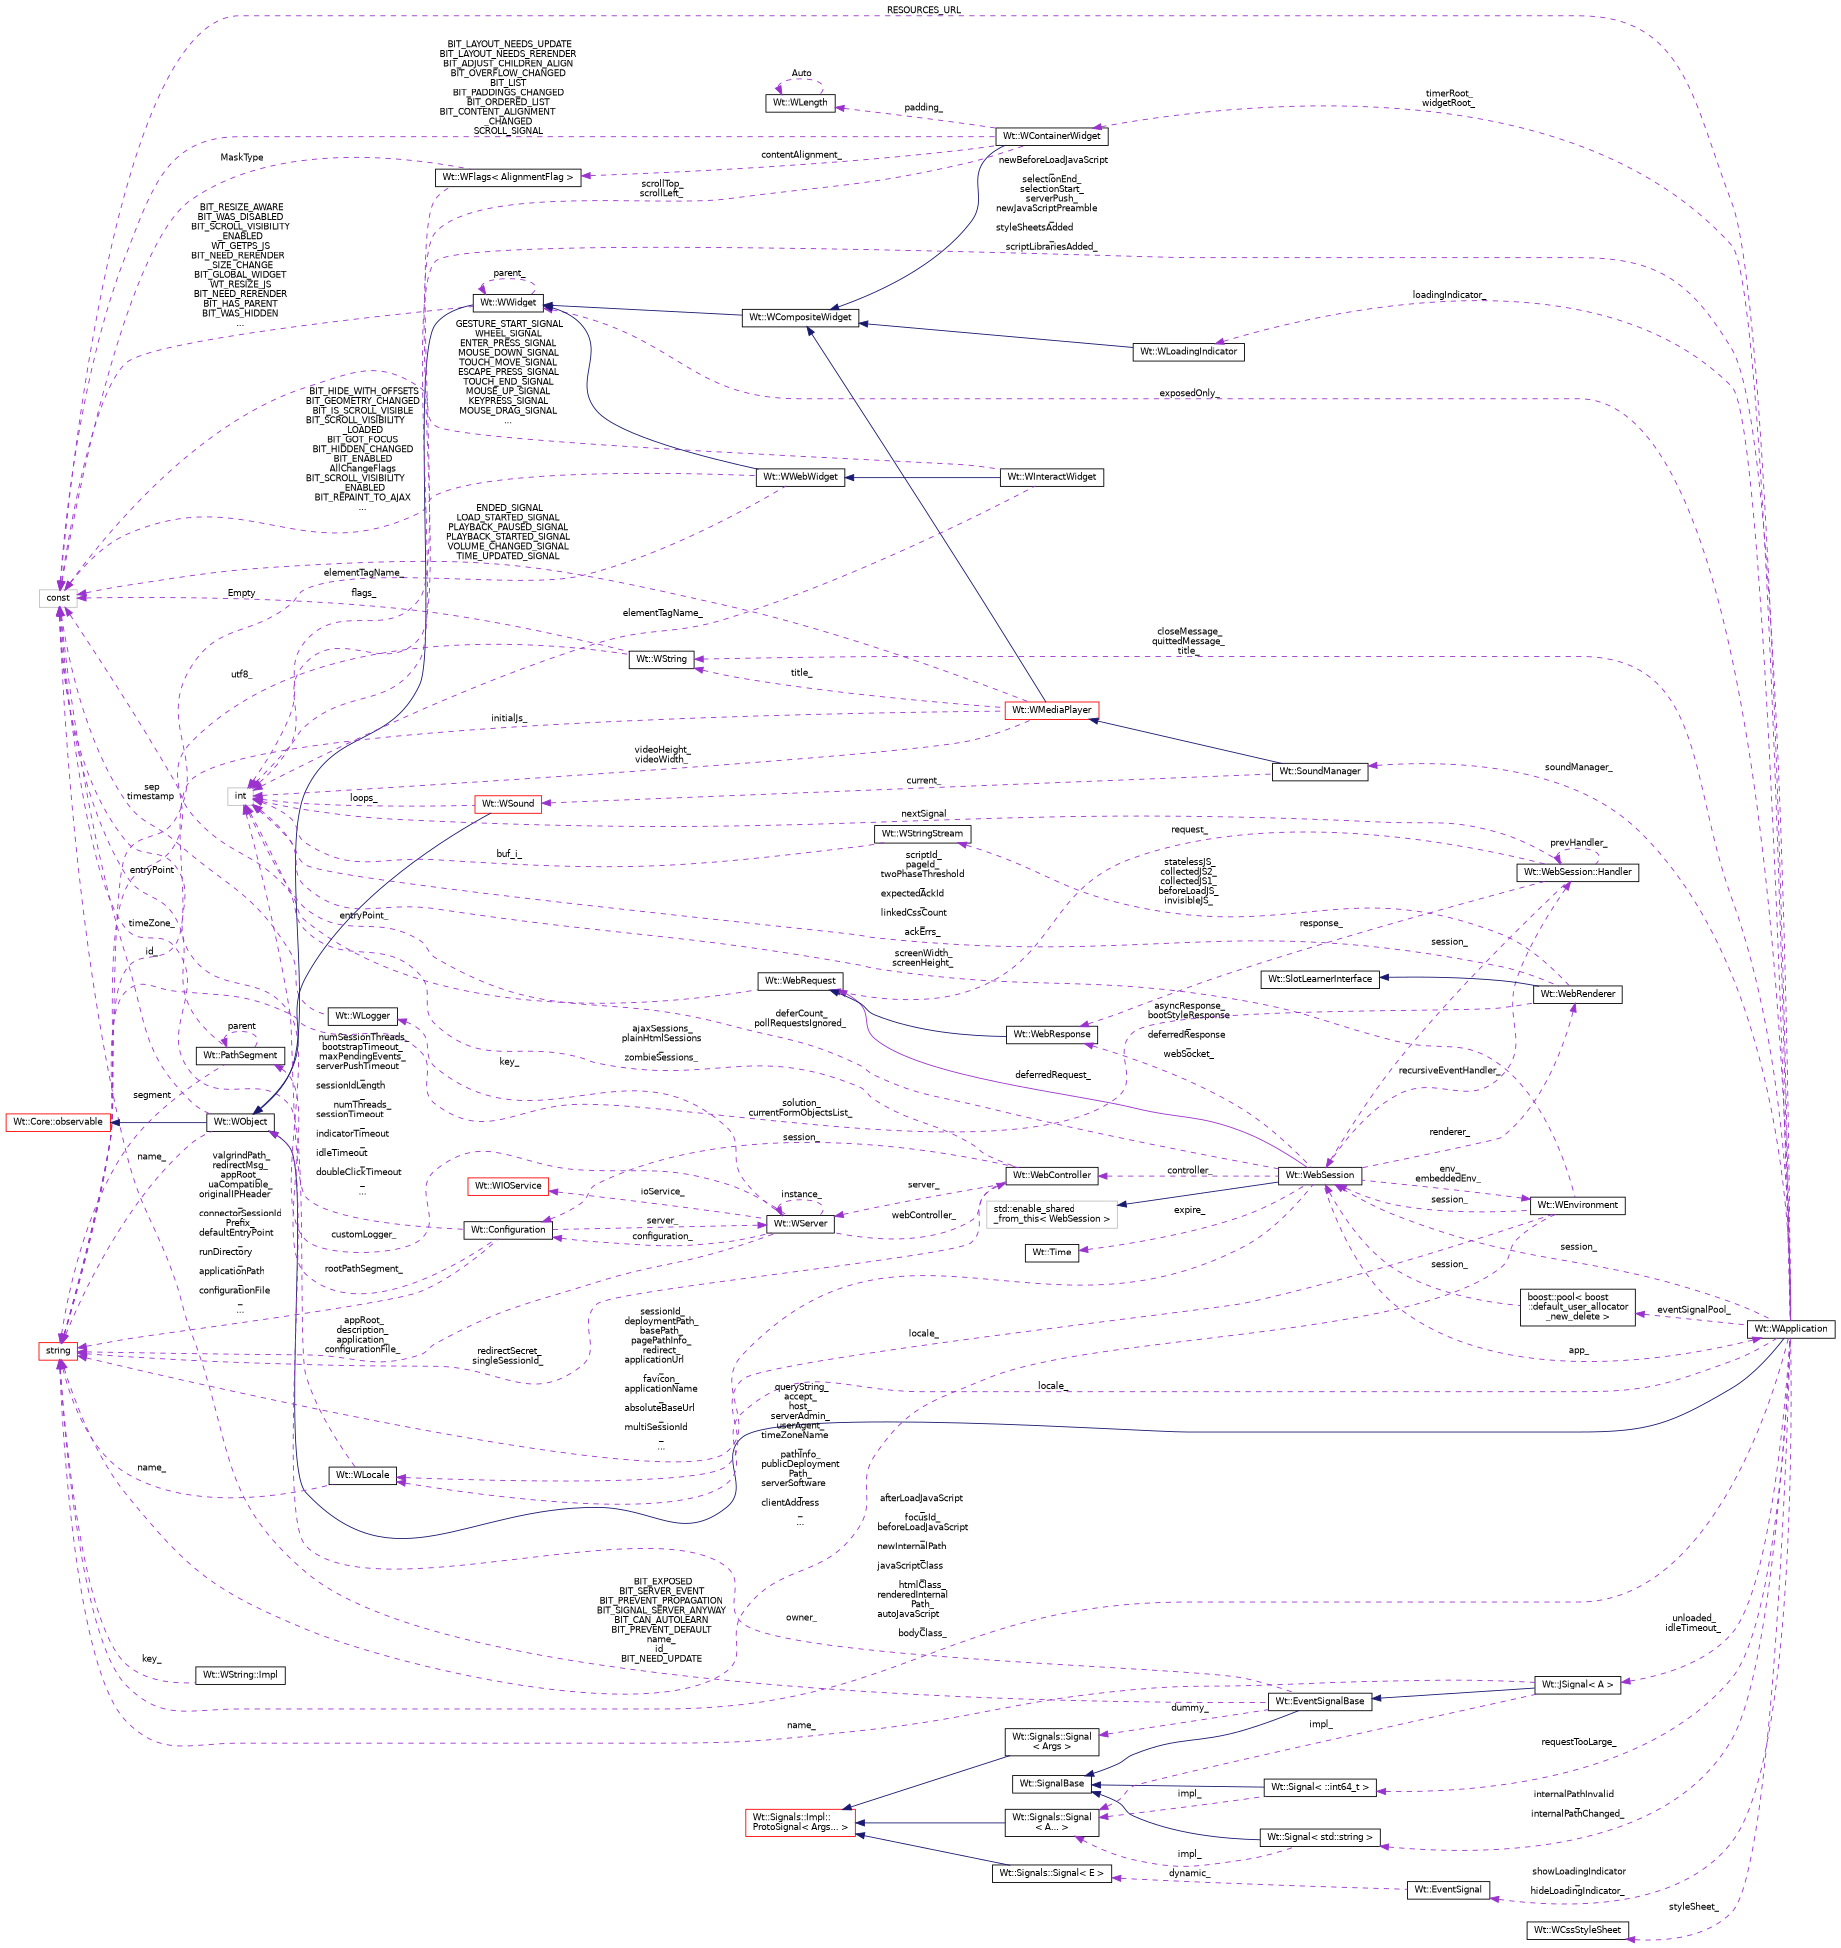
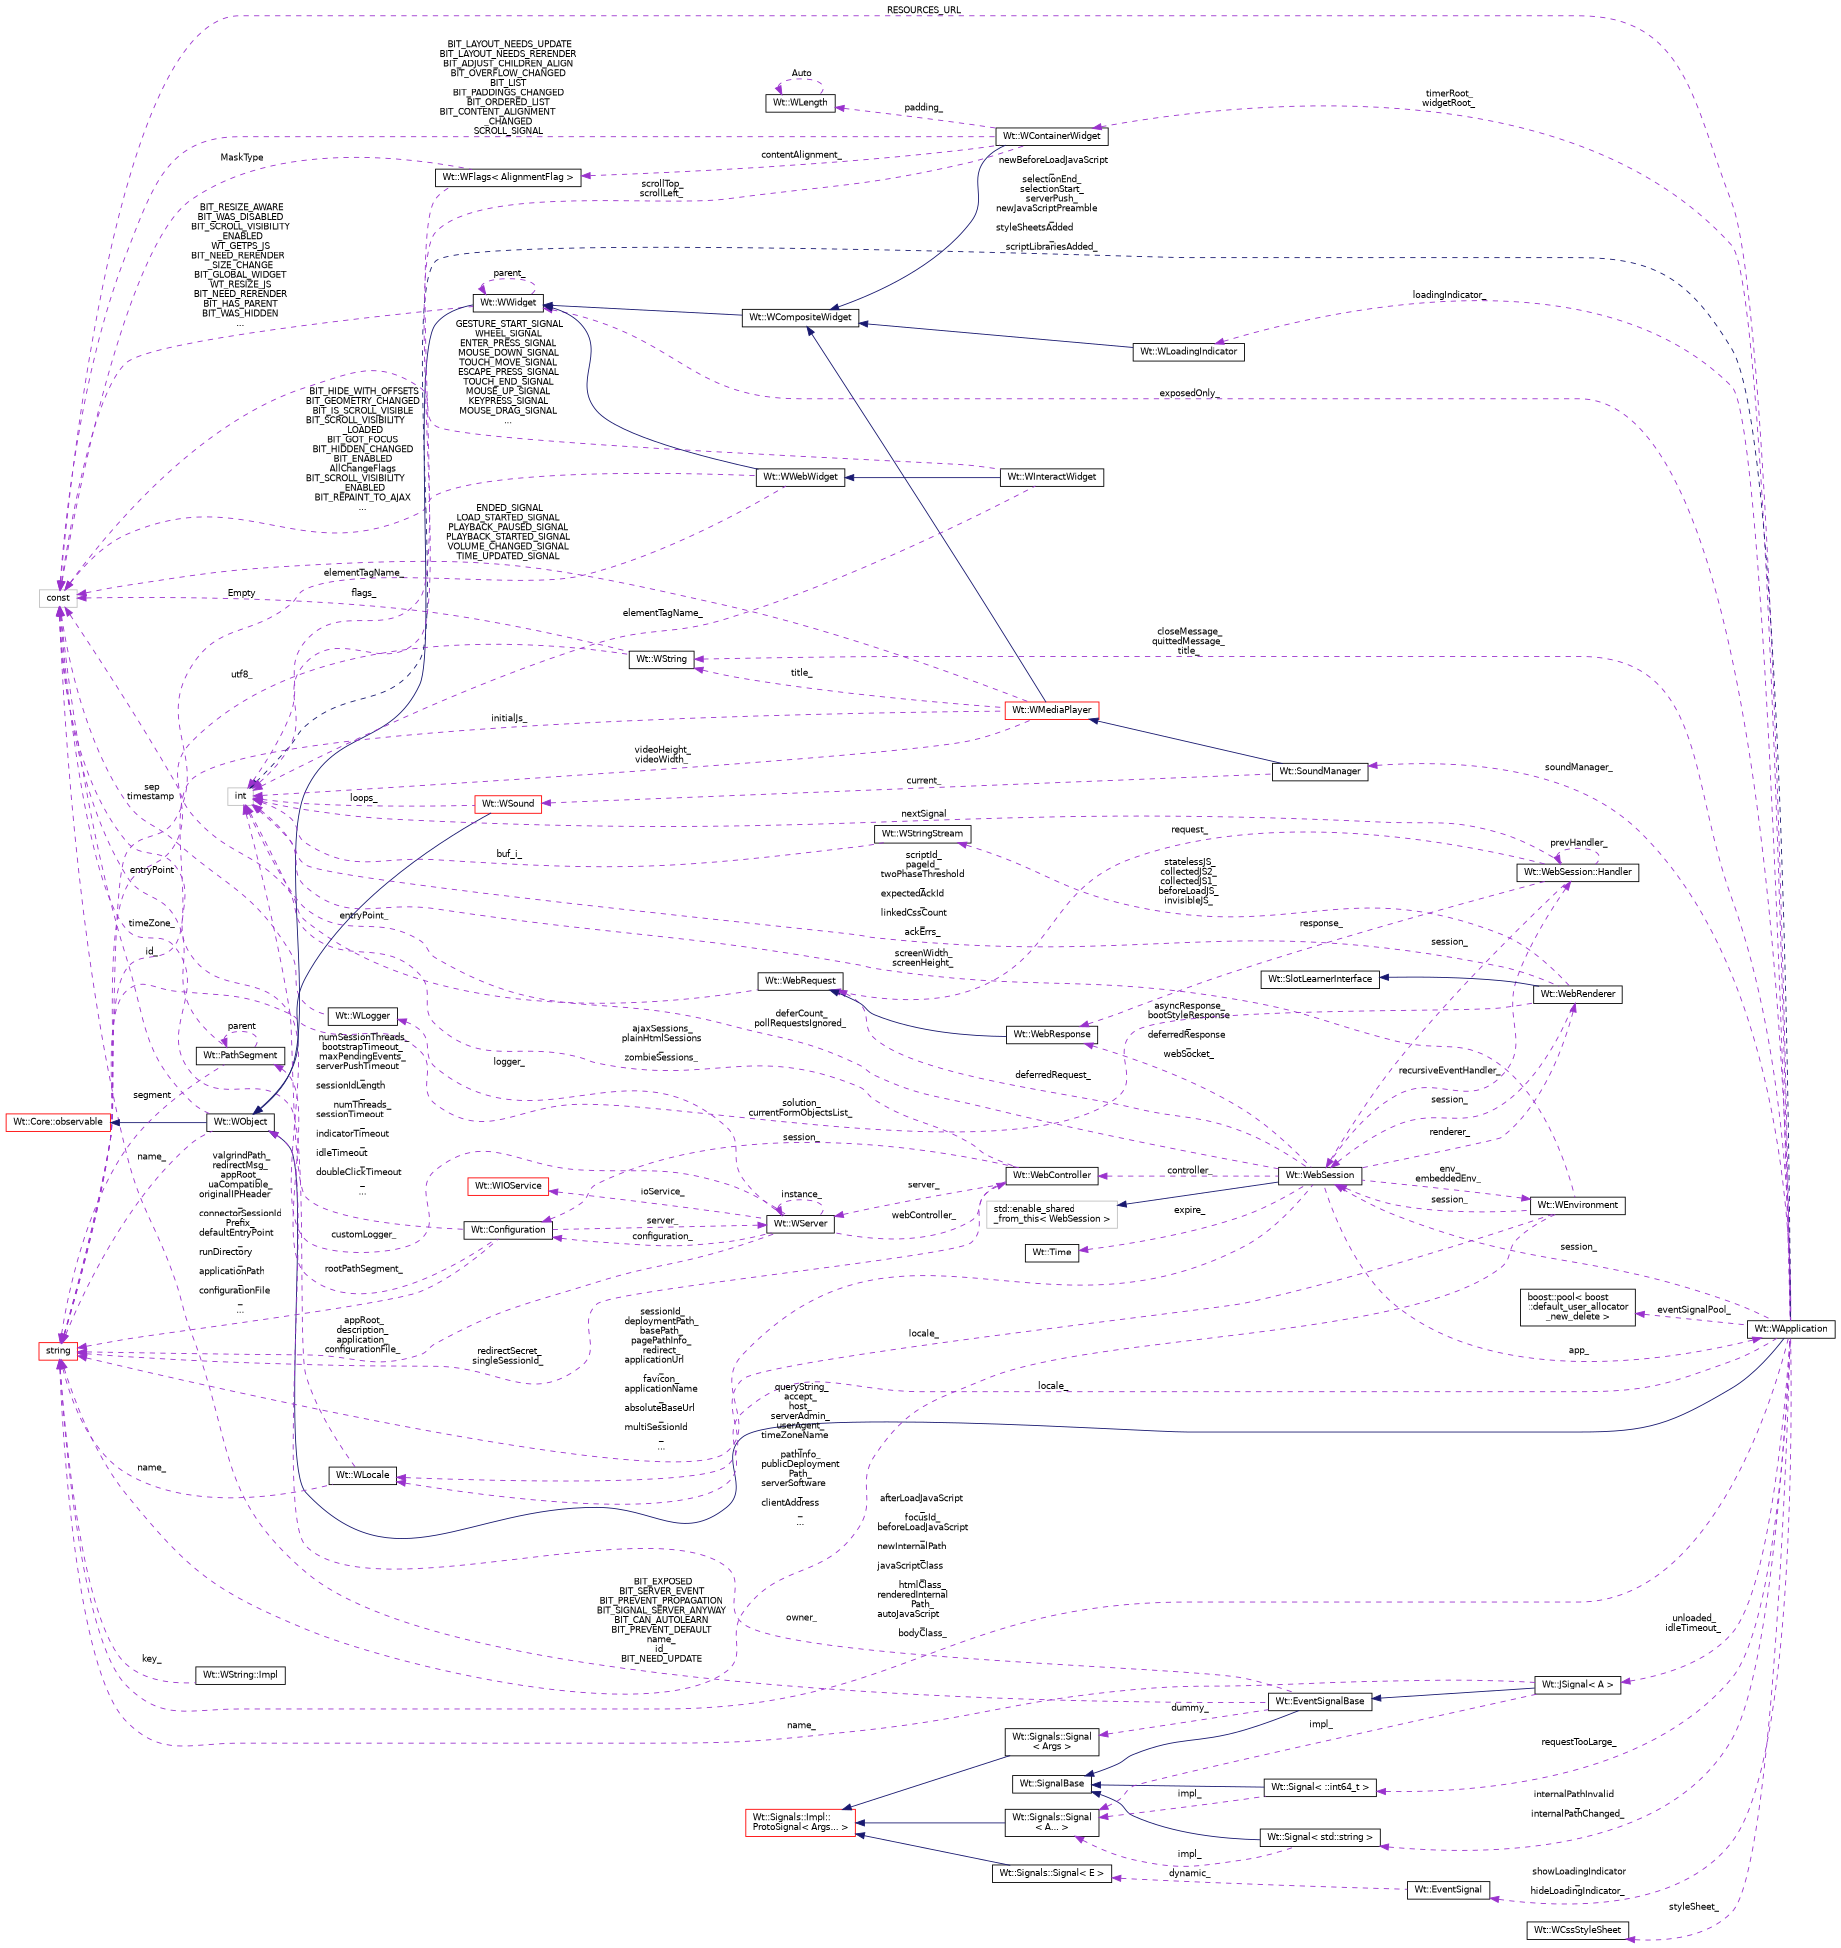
(1284, 258) -> (1284, 258)
(508, 1063) -> (508, 1063)
(1065, 1095) -> (1065, 1095)
(1408, 1276) -> (1478, 1116)
